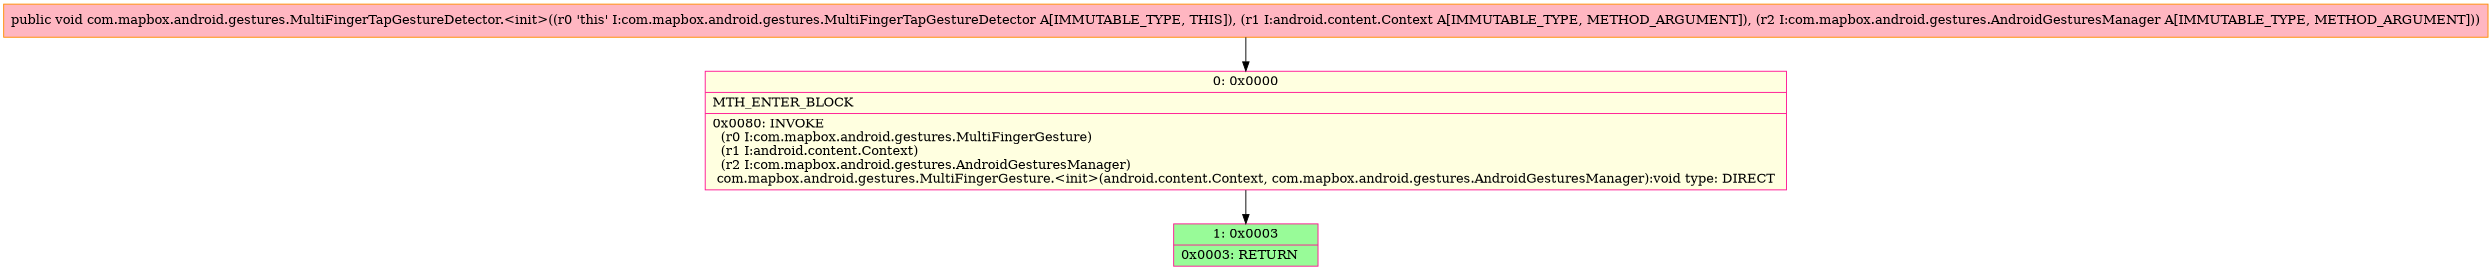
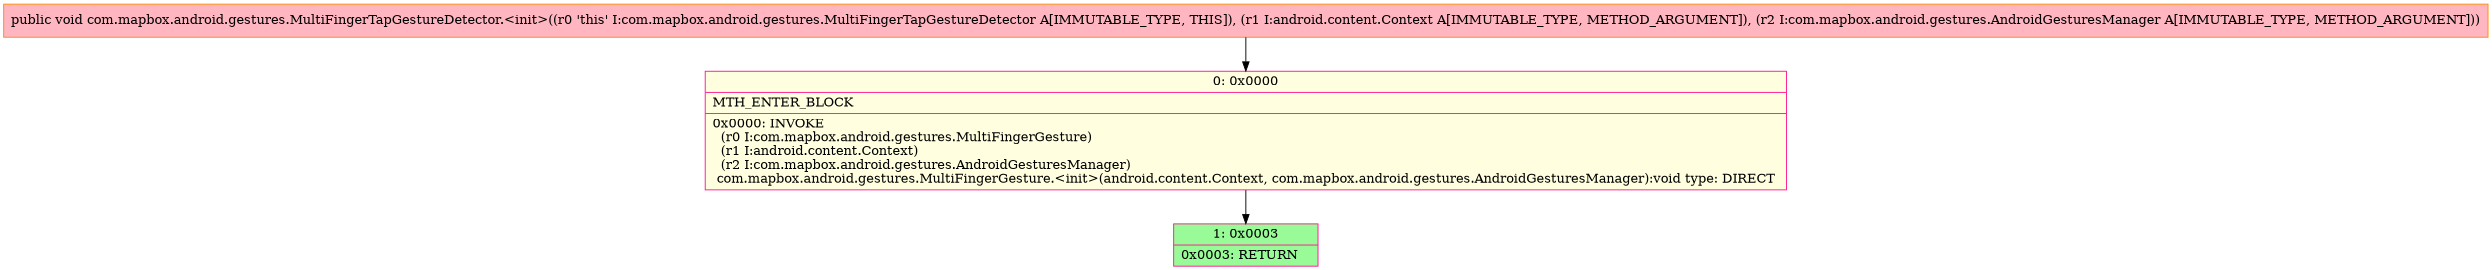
(773, 124) -> (773, 124)
